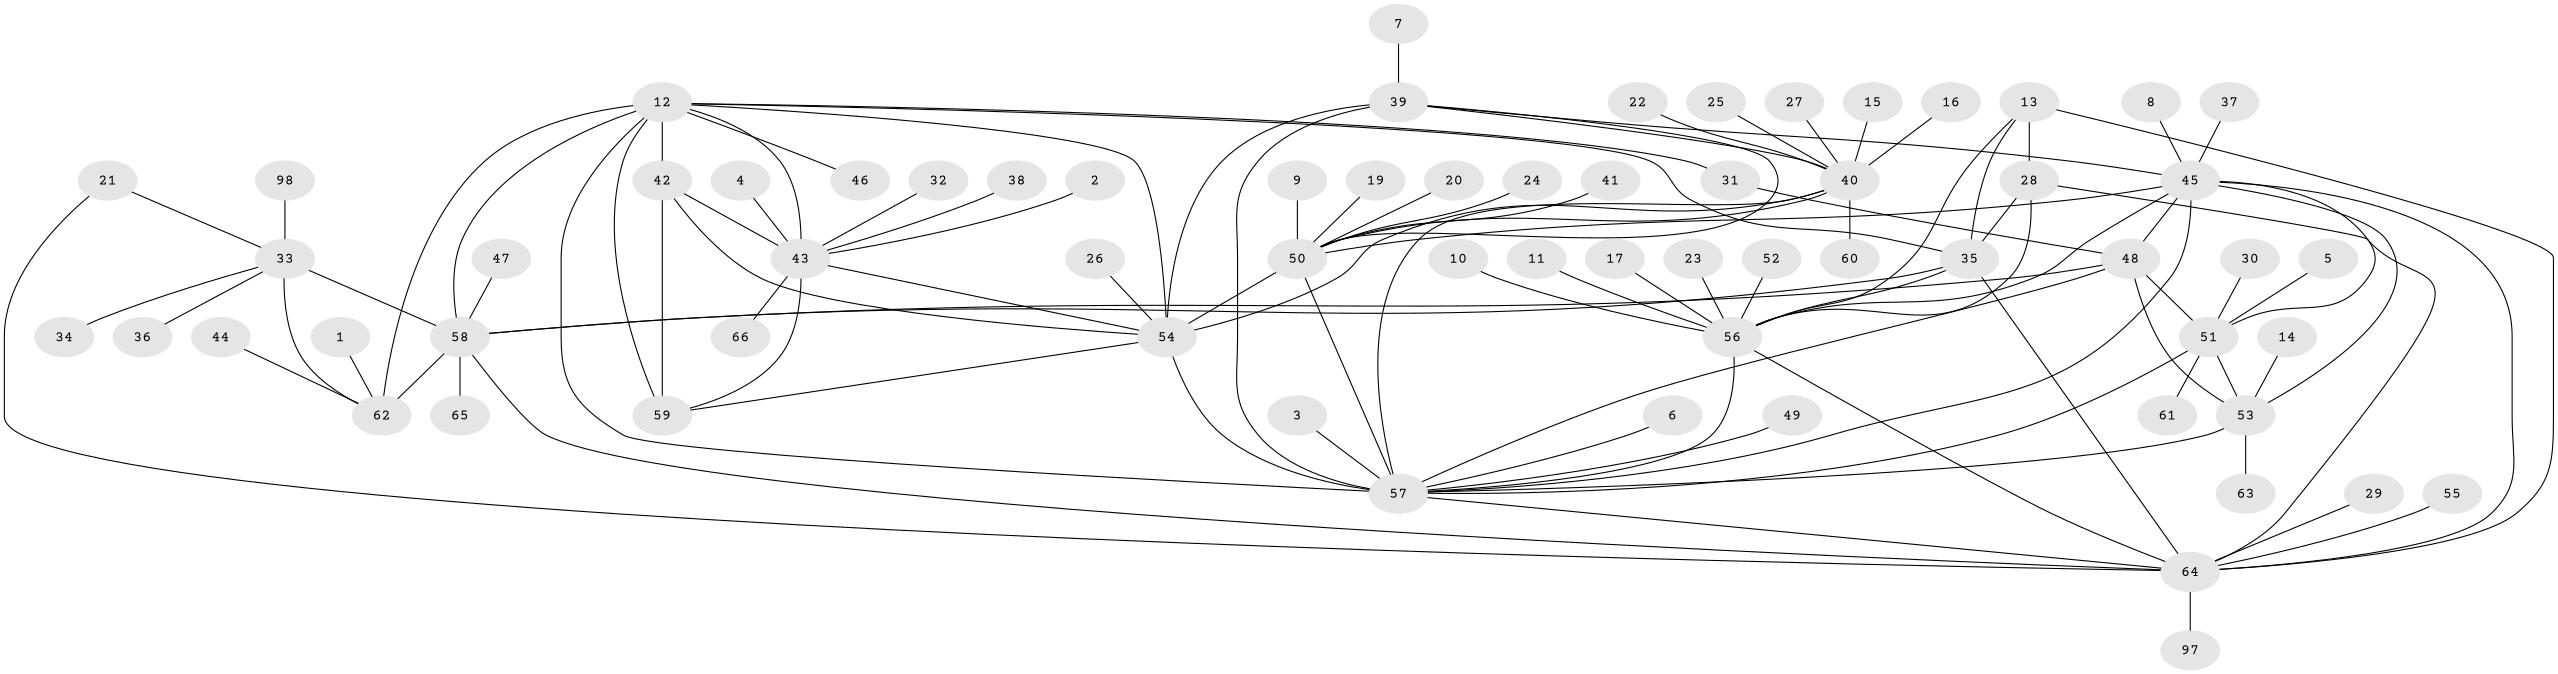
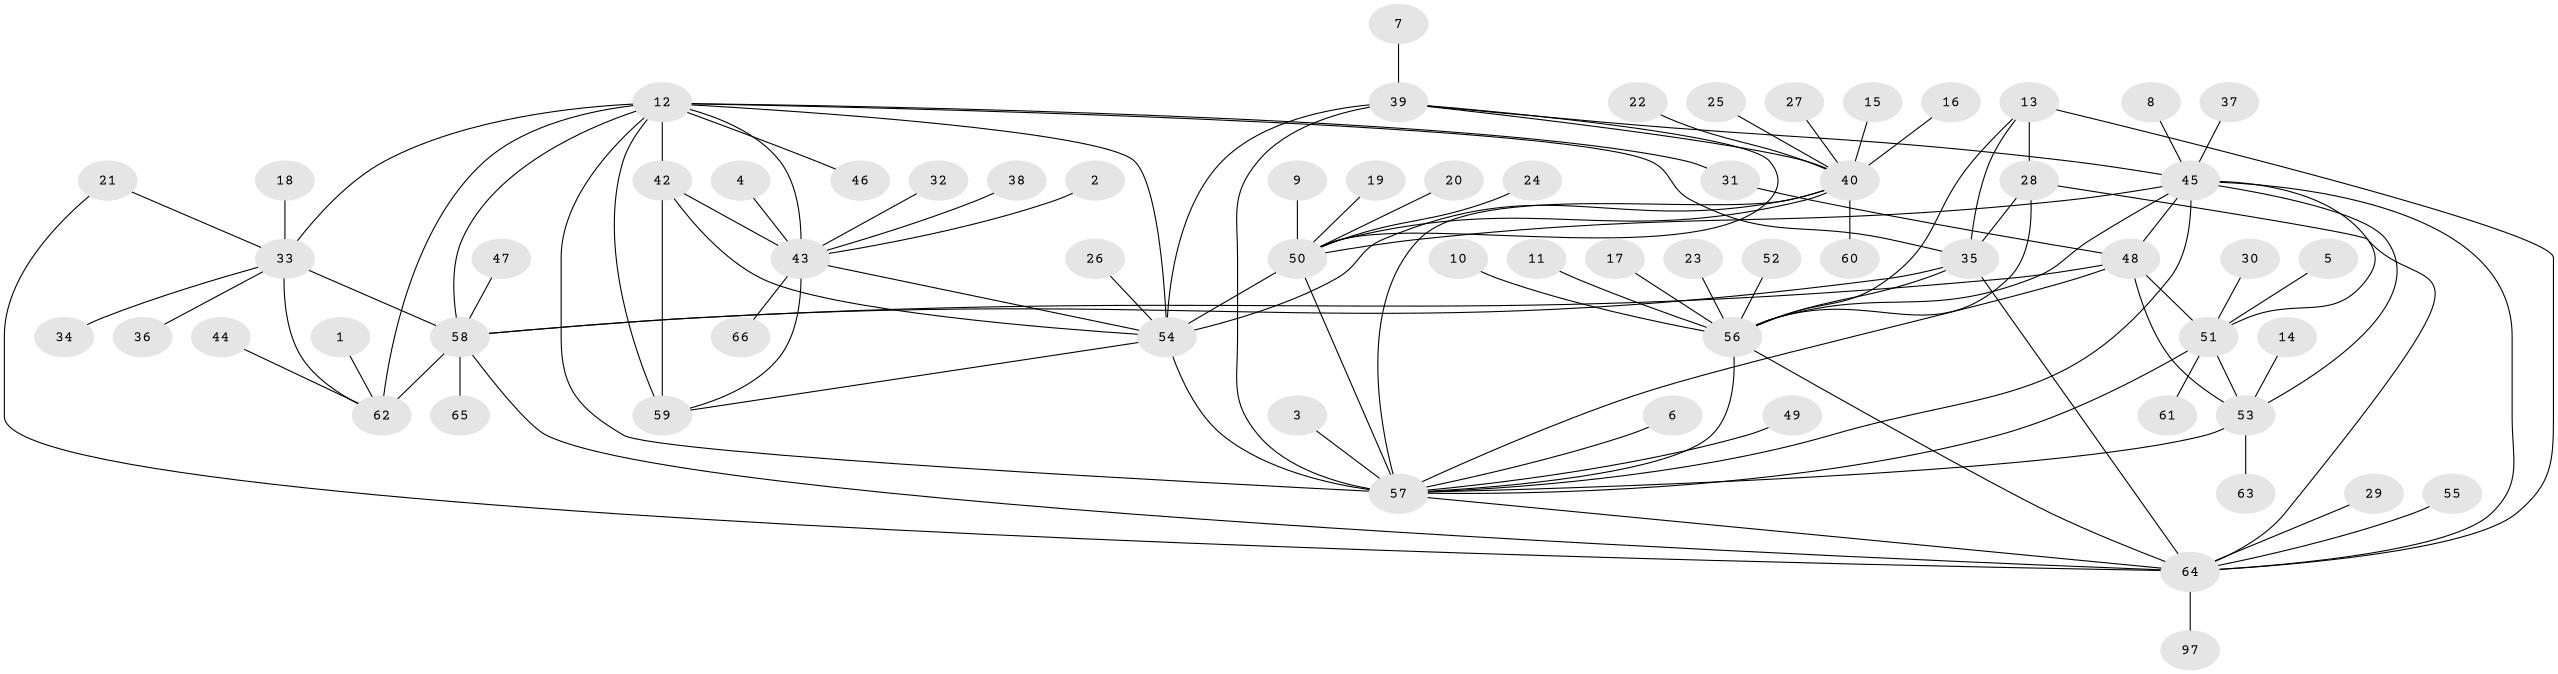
none -> (448, 135)
(285, 181) -> (285, 181)
(1611, 181) -> none
